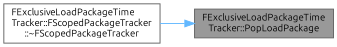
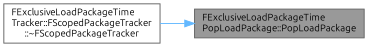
(264, 23) -> (279, 23)
